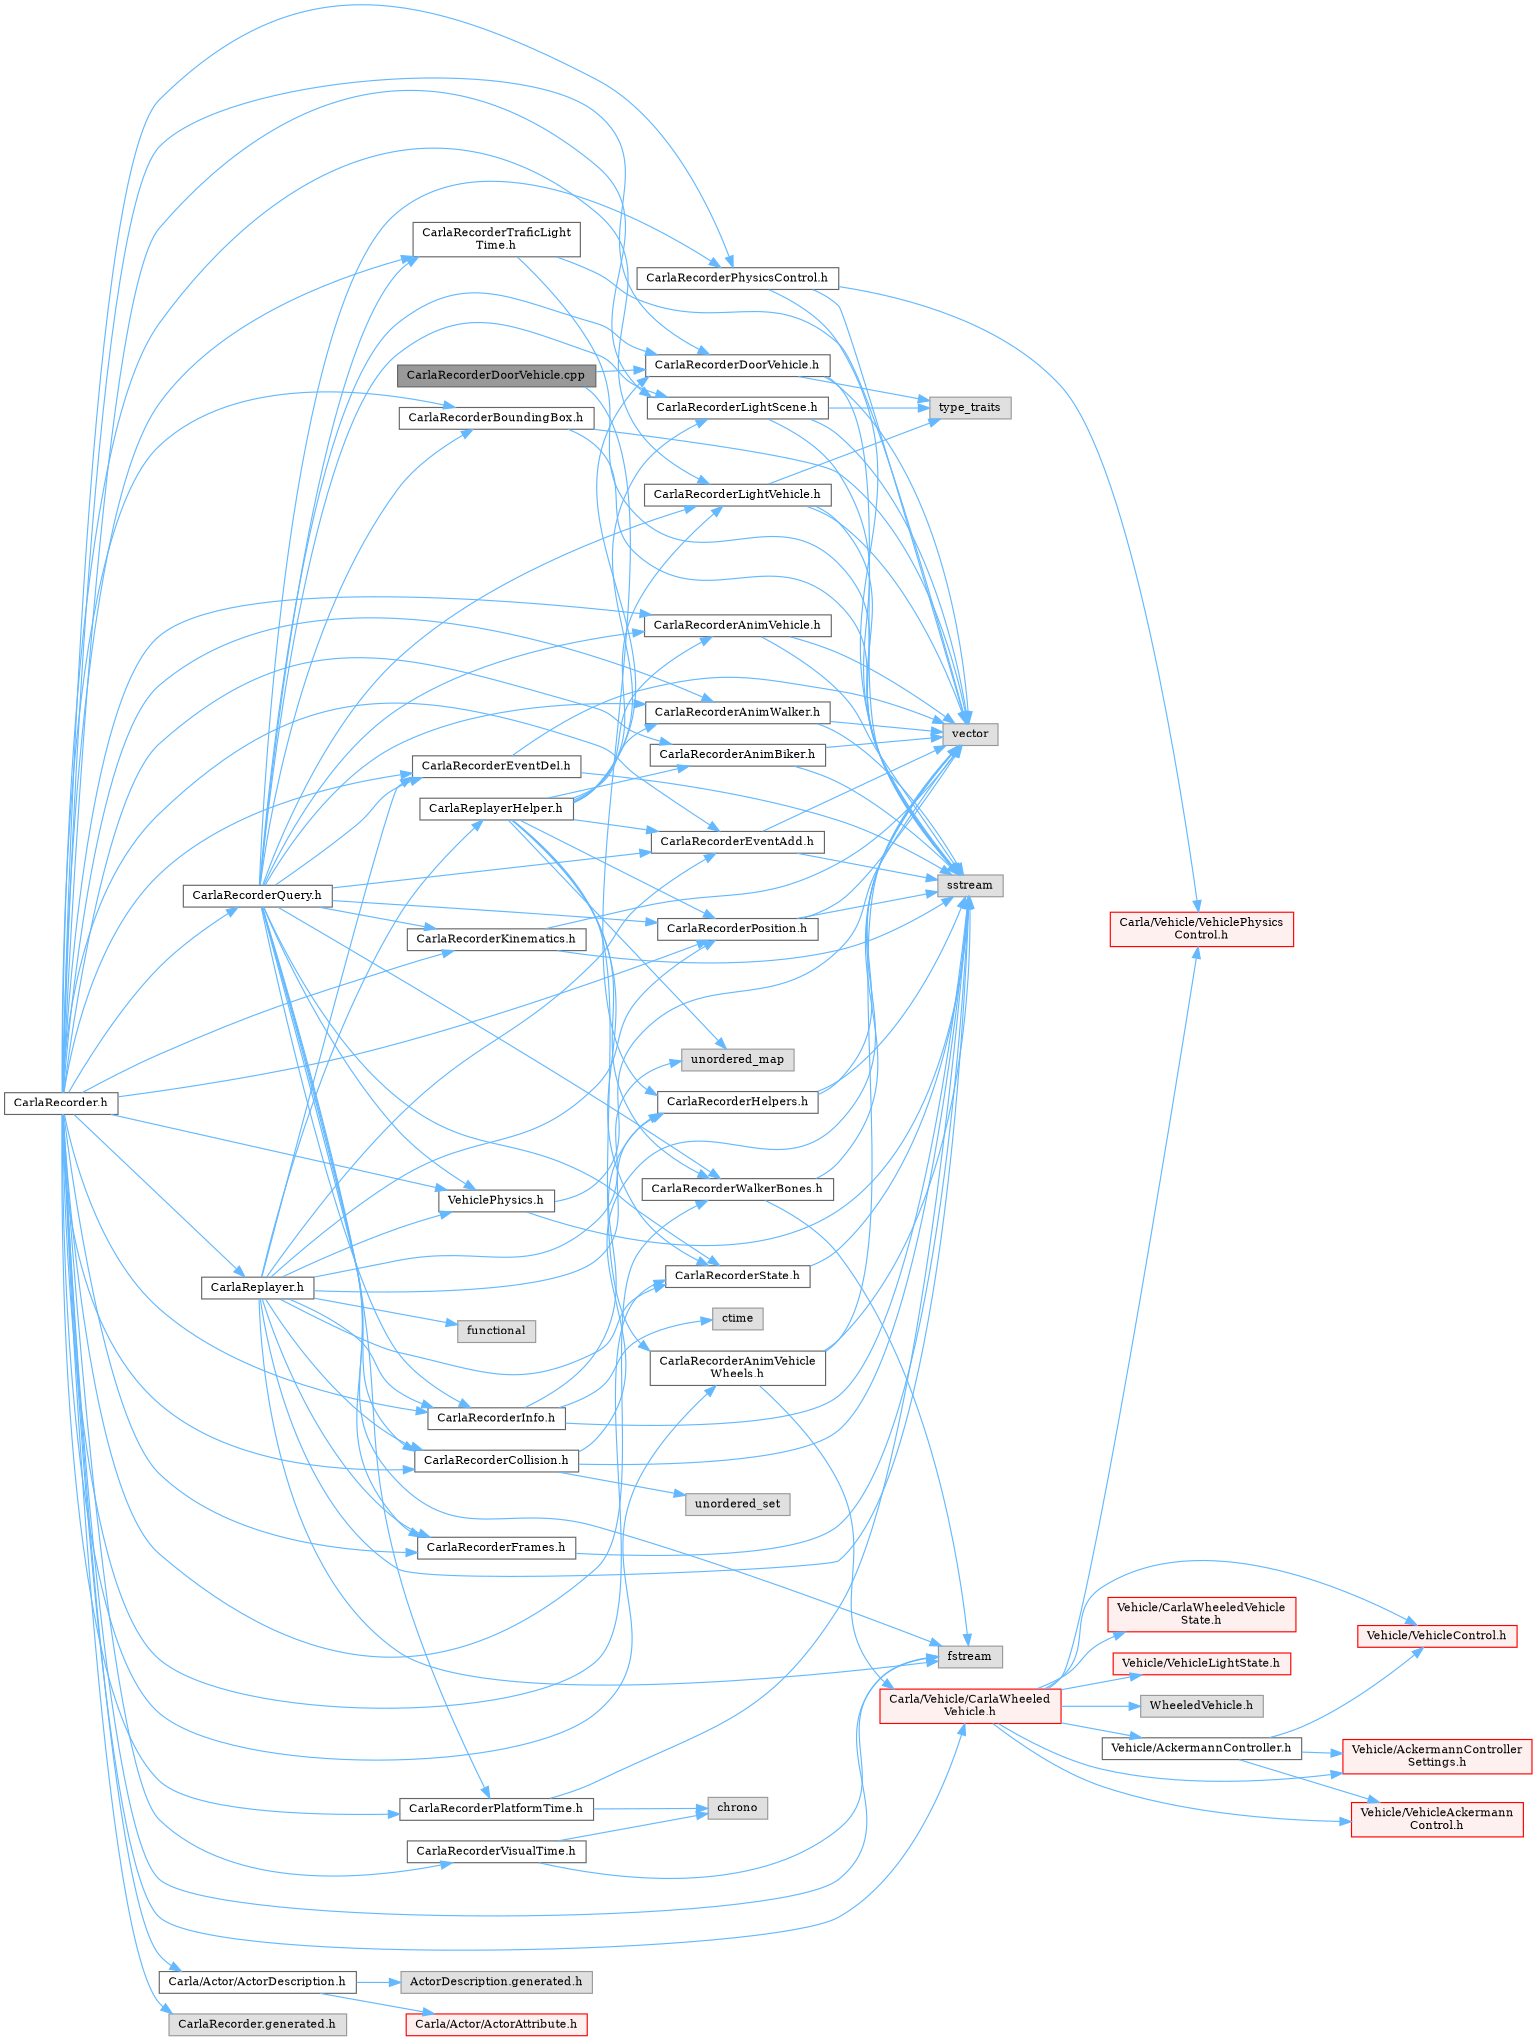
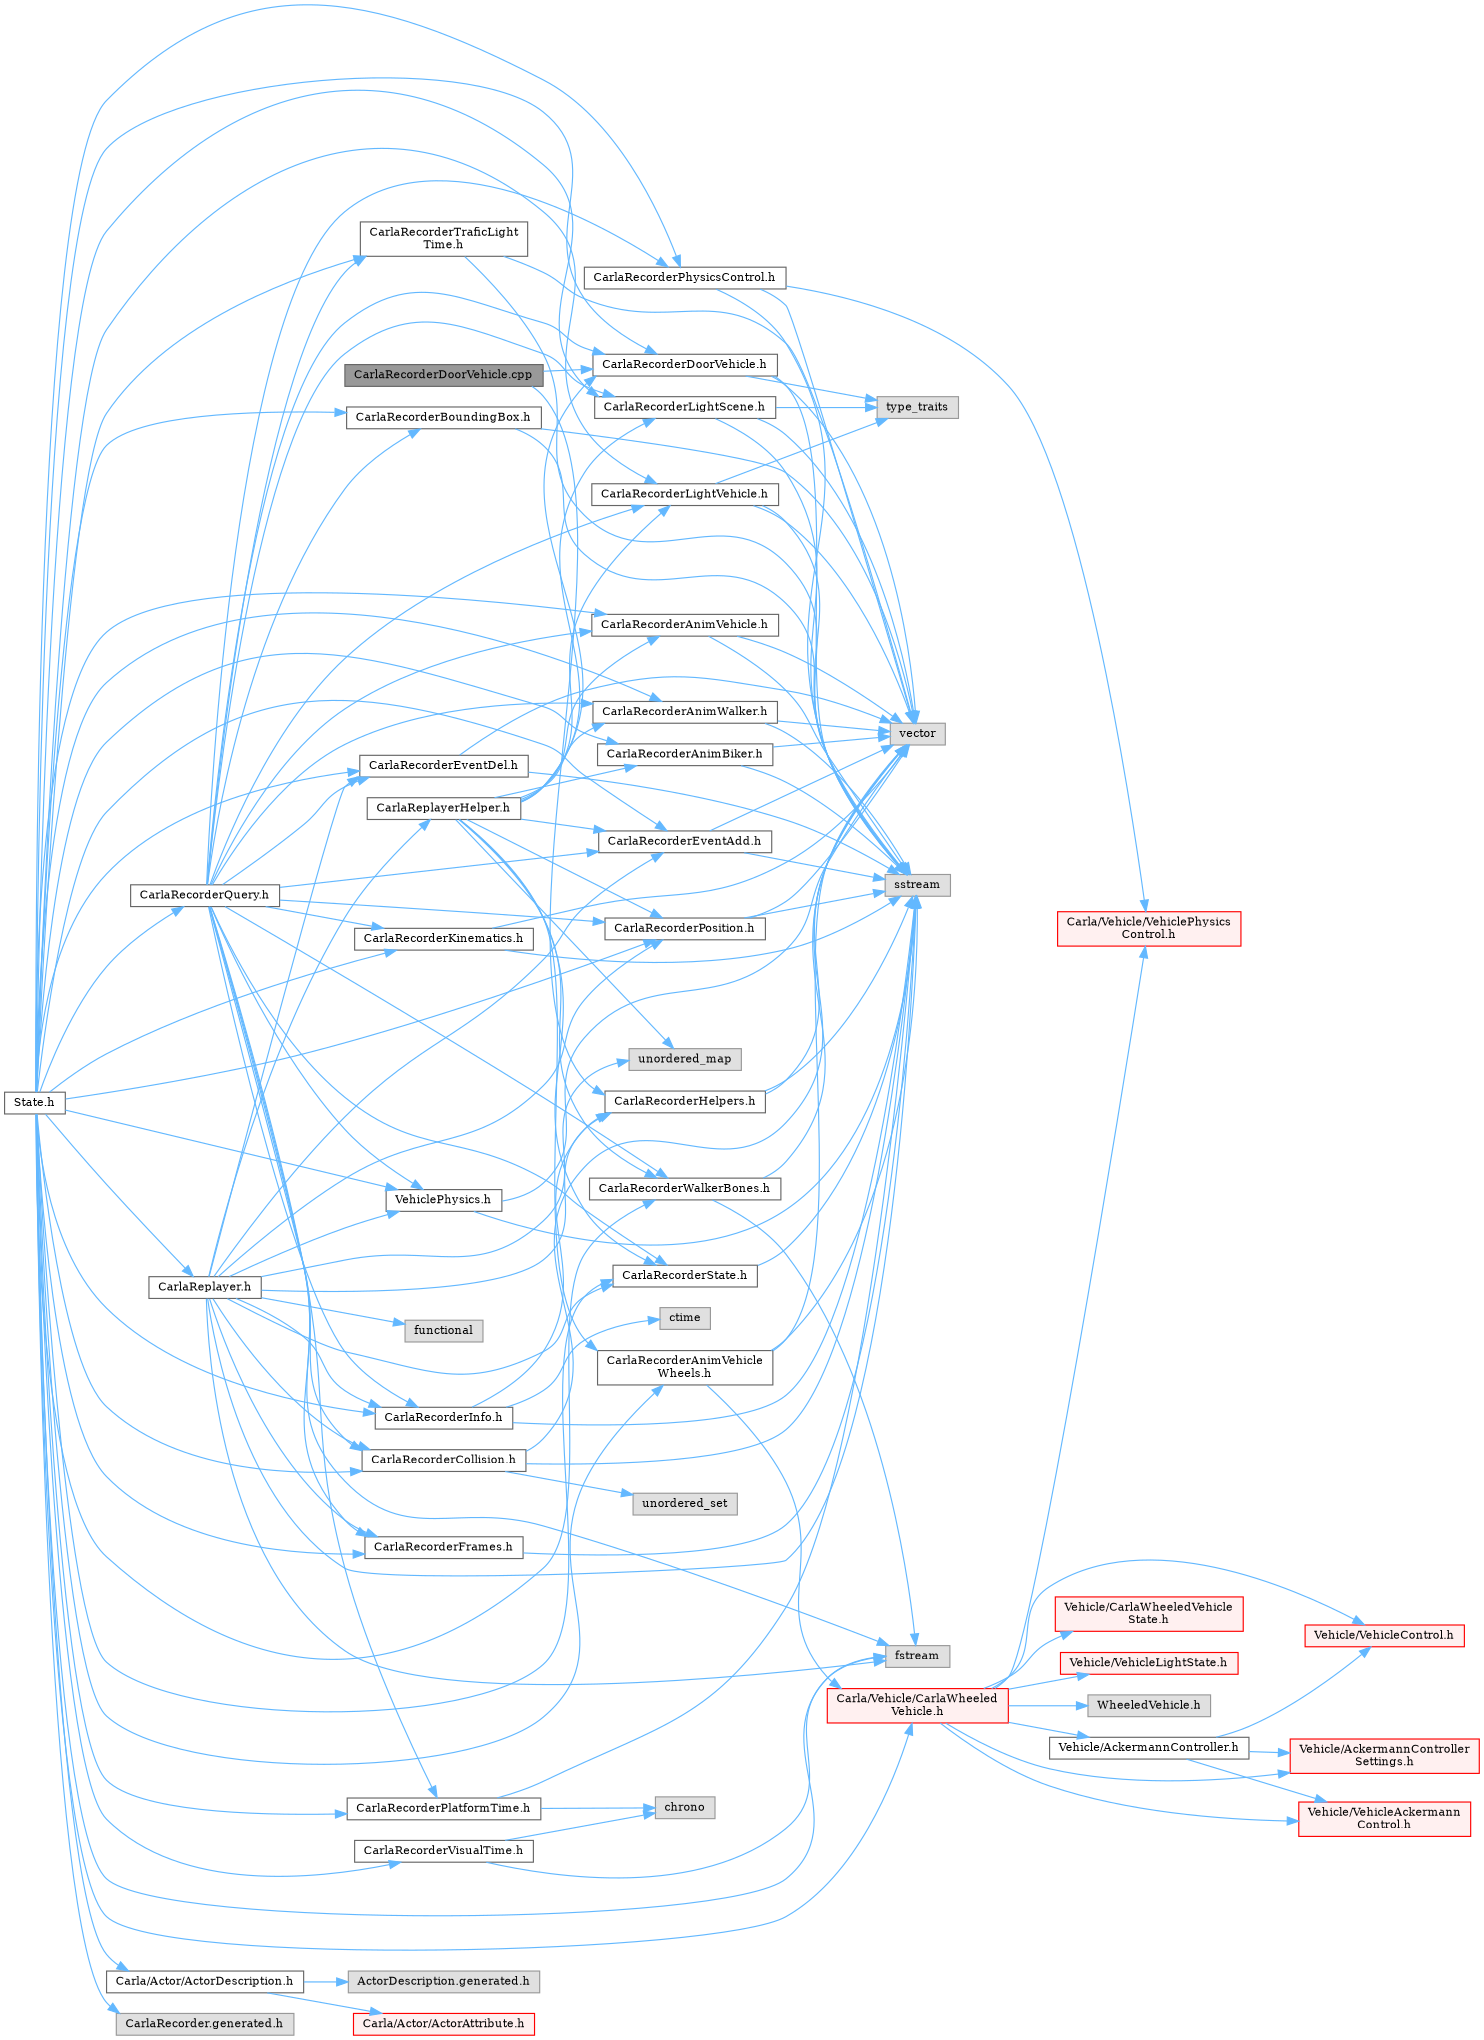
(61, 1104) -> (35, 1103)
